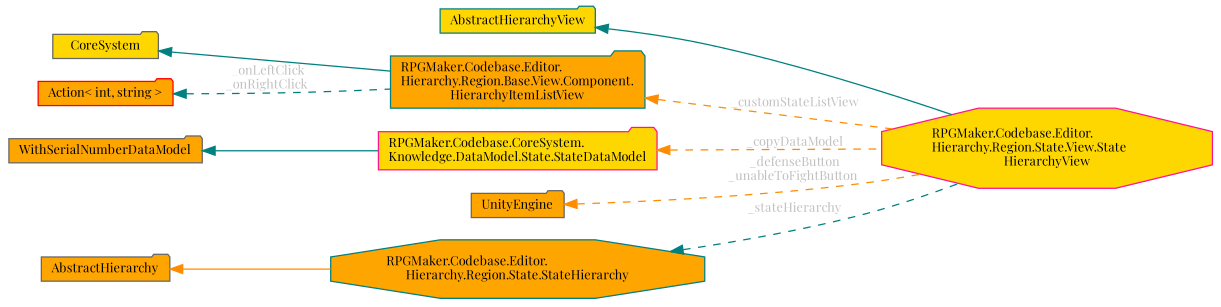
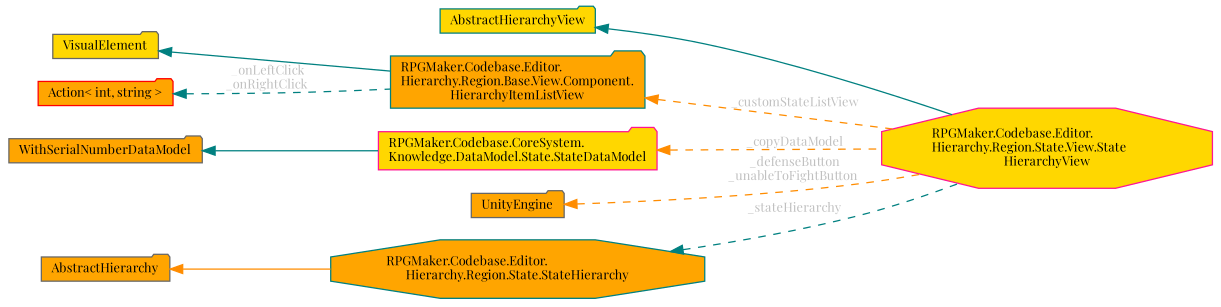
(106, 46) -> (106, 46)
